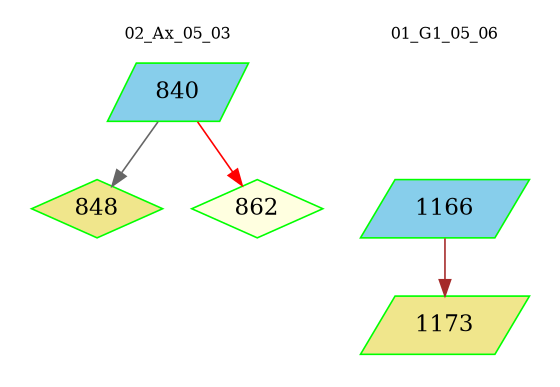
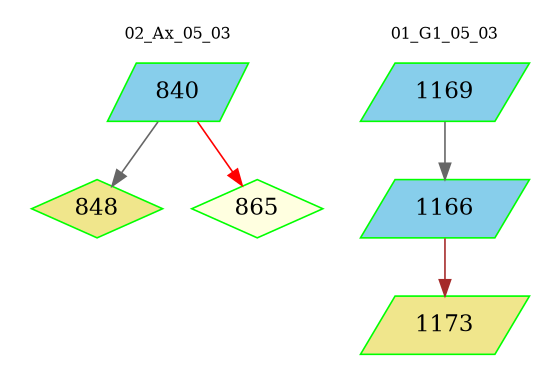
(445, 35) -> (445, 35)
none -> (445, 92)
(257, 209) -> (257, 209)
